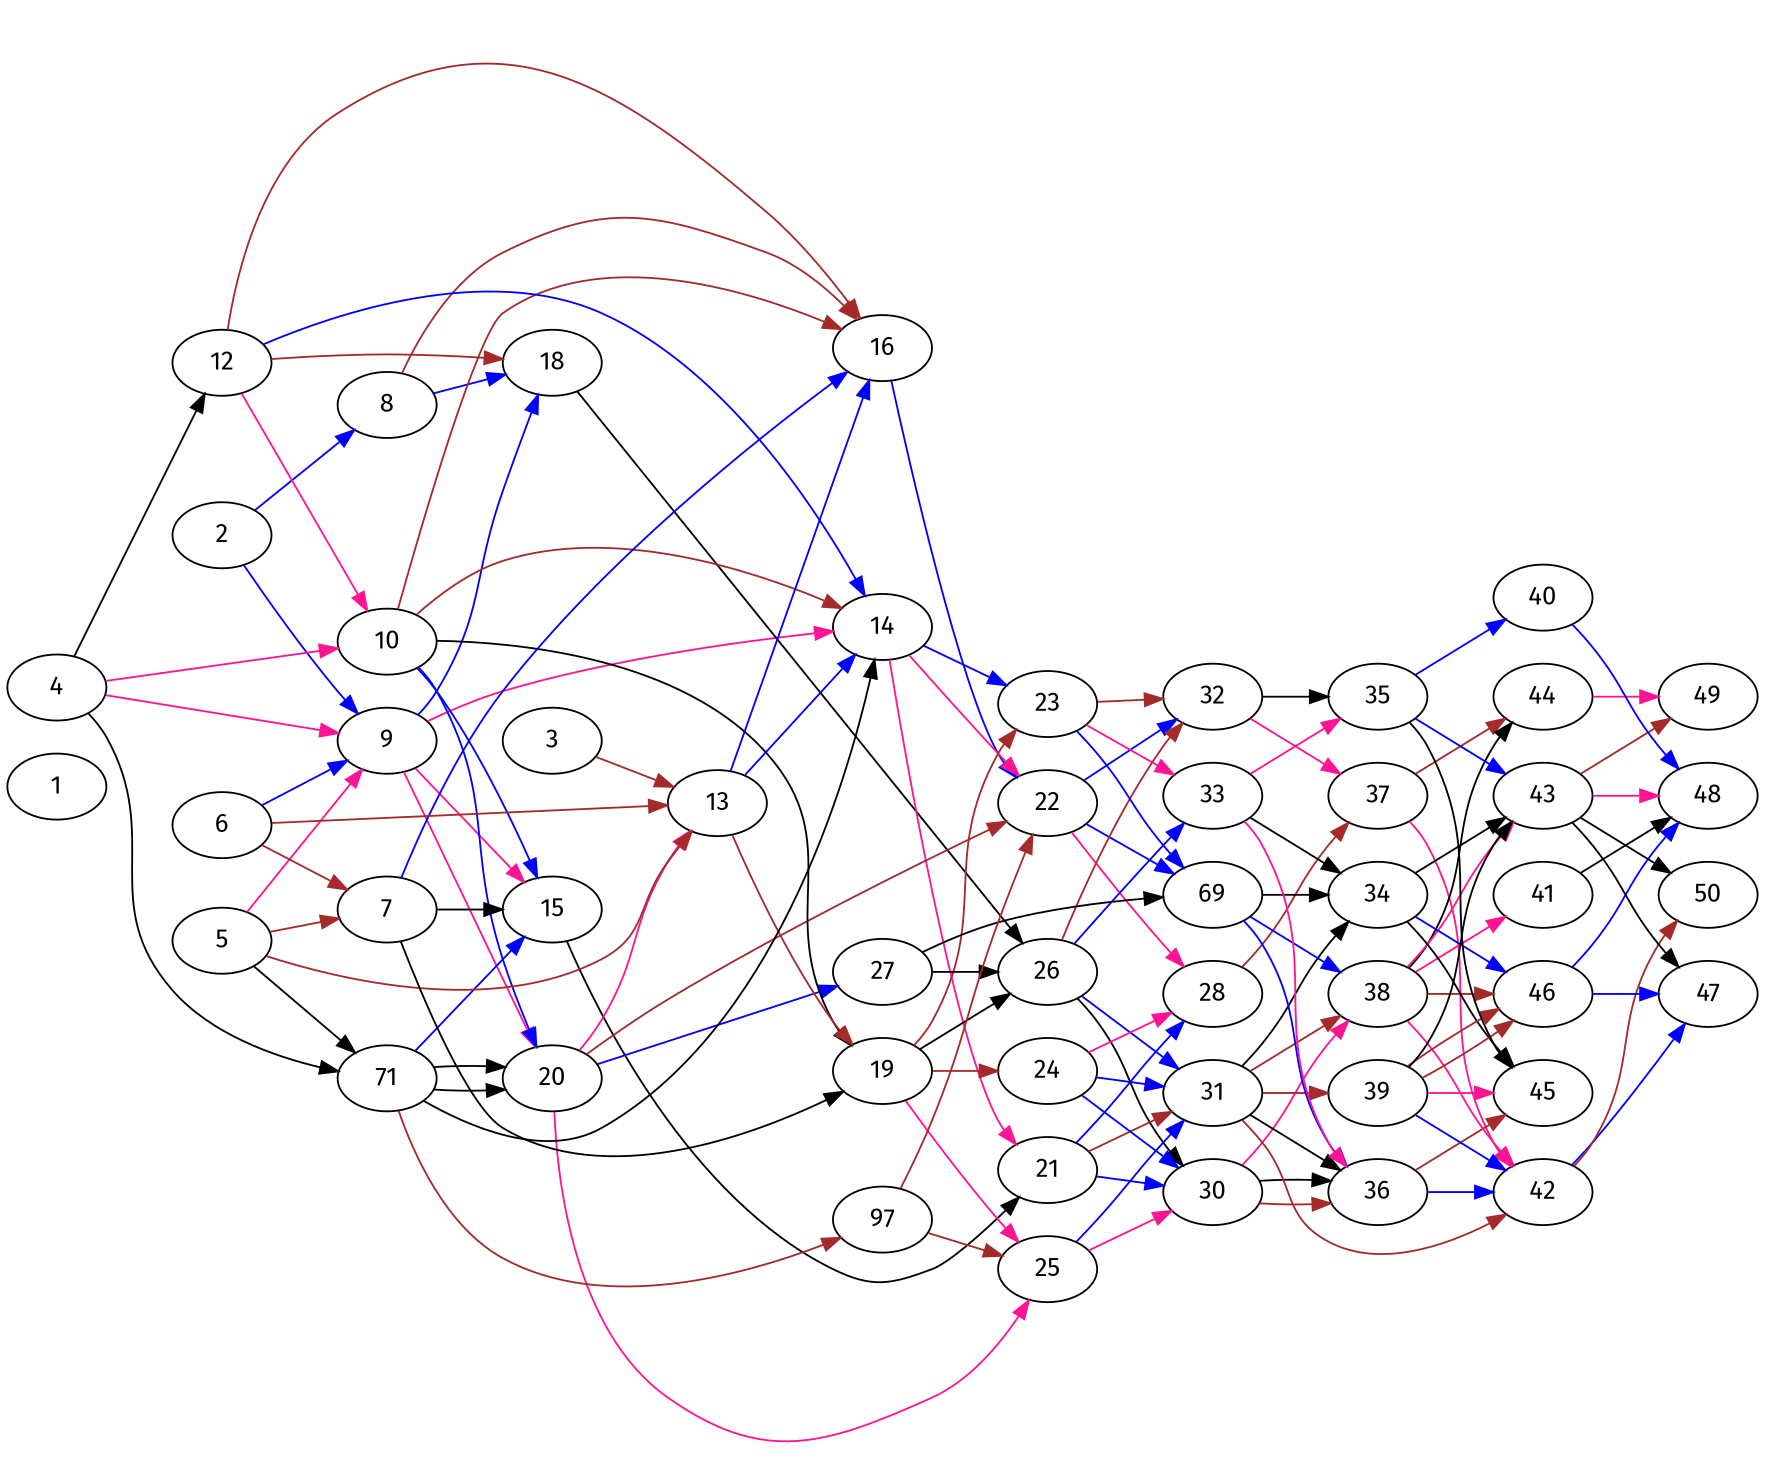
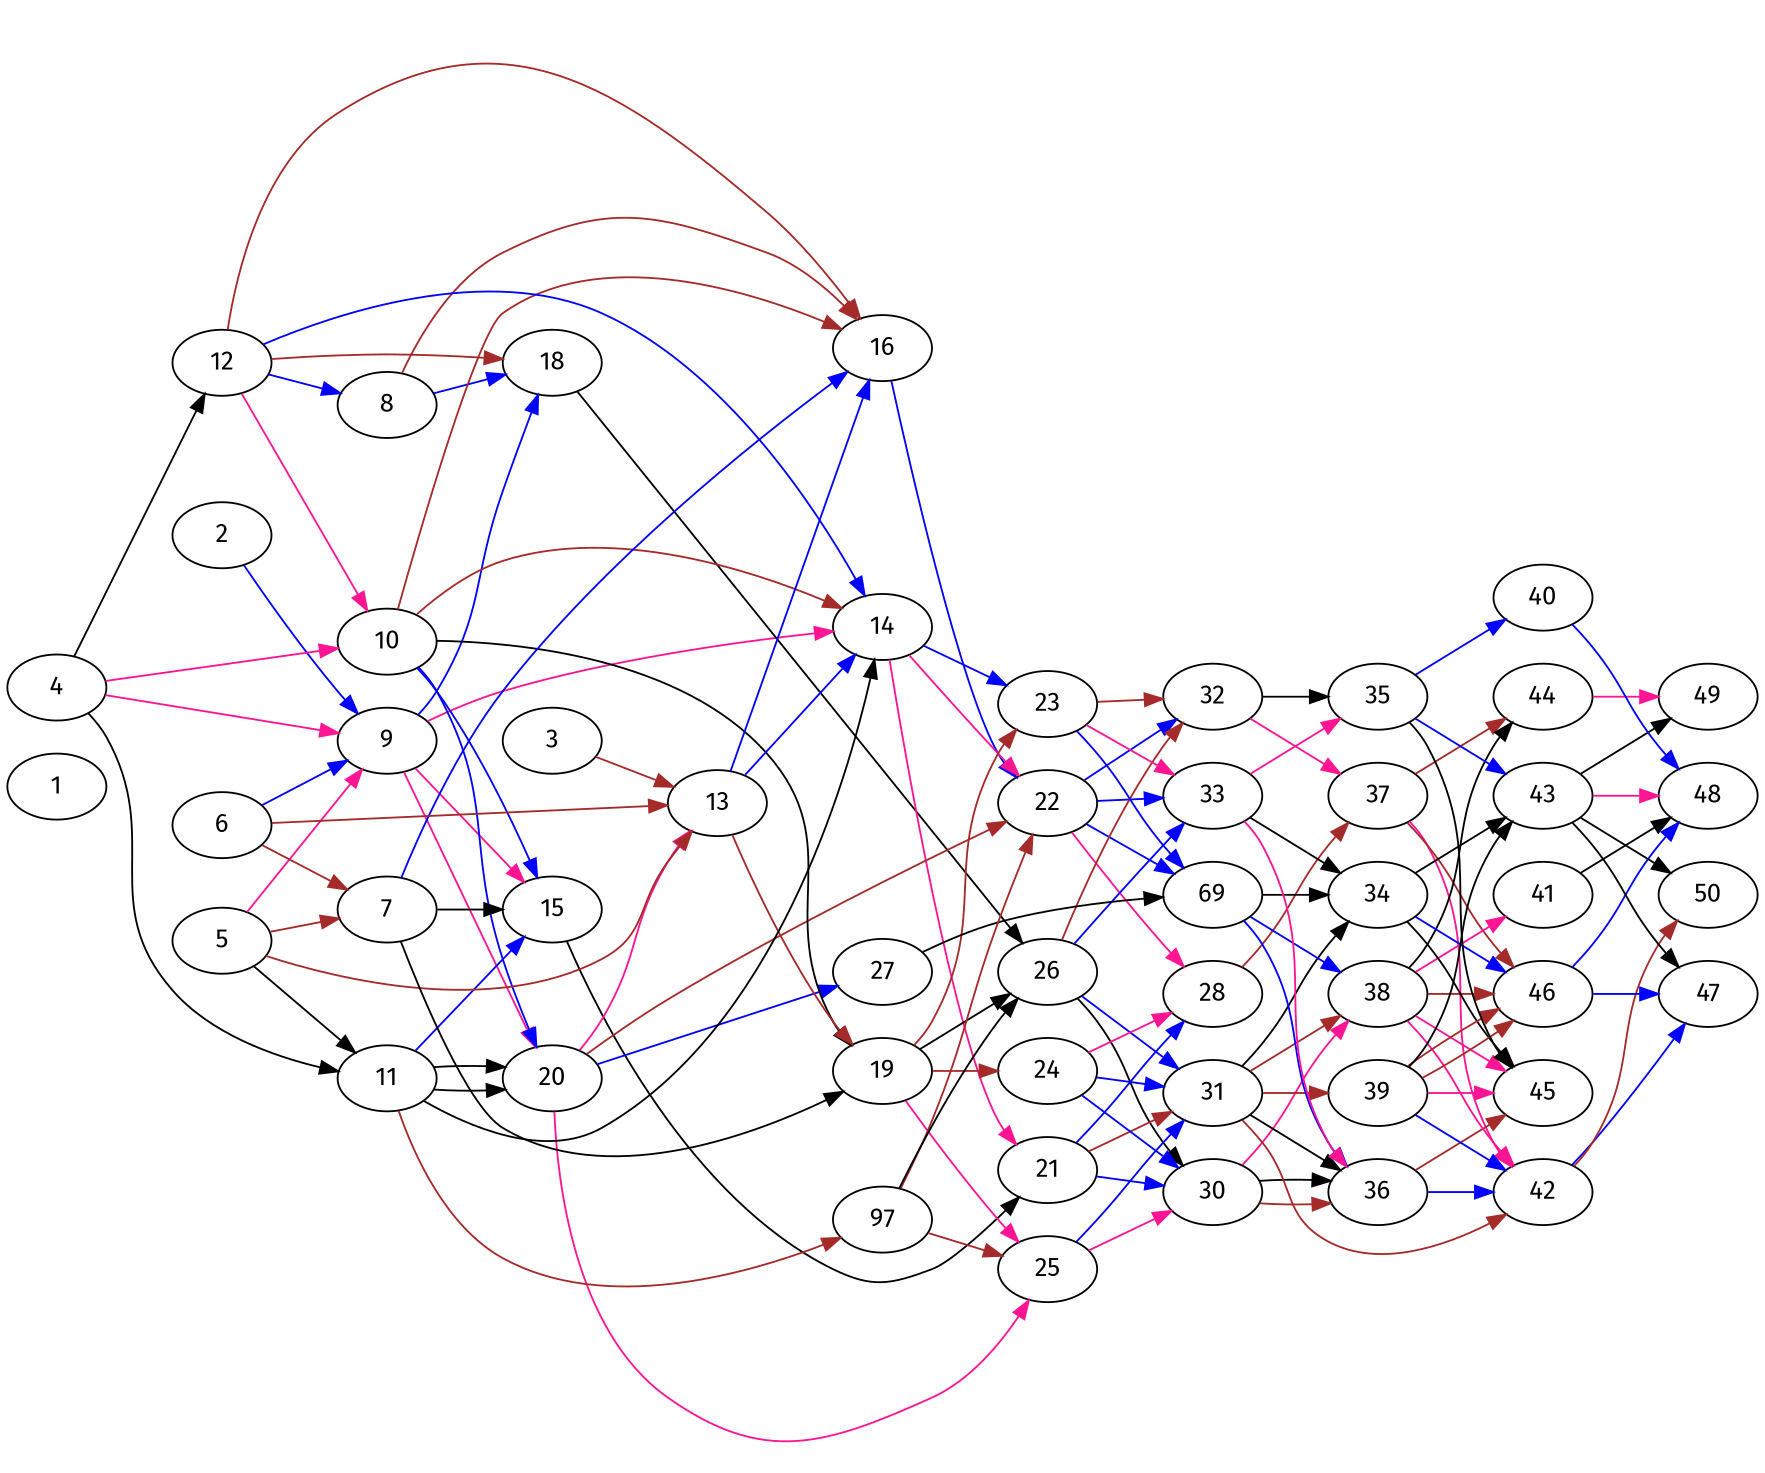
(301, 473) -> (296, 382)
(1618, 751) -> (1618, 751)
none -> (1117, 800)
(1456, 903) -> (1453, 1039)
none -> (1476, 921)
(964, 972) -> (948, 1098)
(387, 1078) -> (387, 1078)
